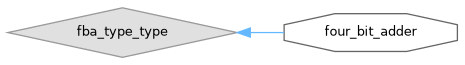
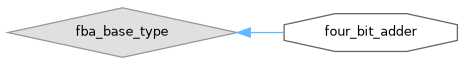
(122, 33) -> (122, 33)
